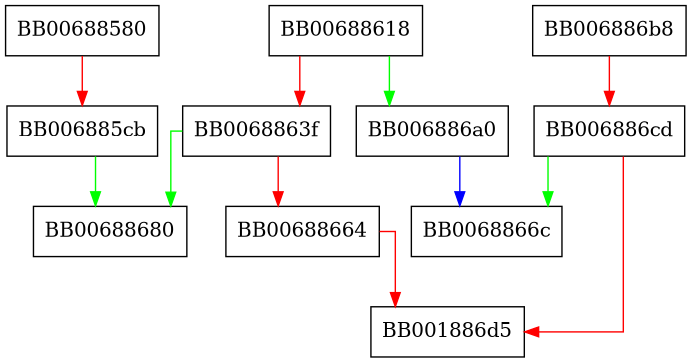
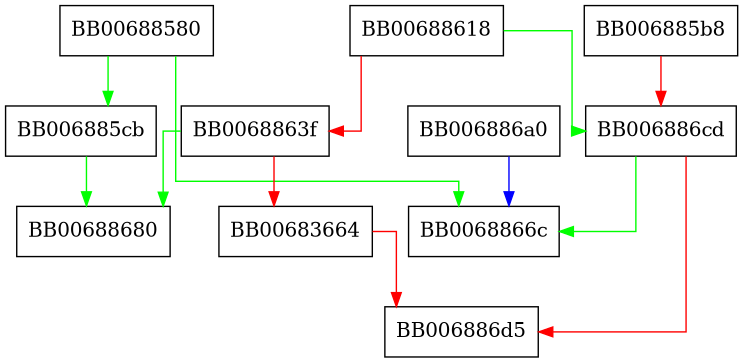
(609, 31) -> (661, 31)
(82, 74) -> (108, 74)
(389, 74) -> (572, 47)
none -> (260, 181)
(303, 231) -> (296, 231)
(448, 332) -> (462, 332)
